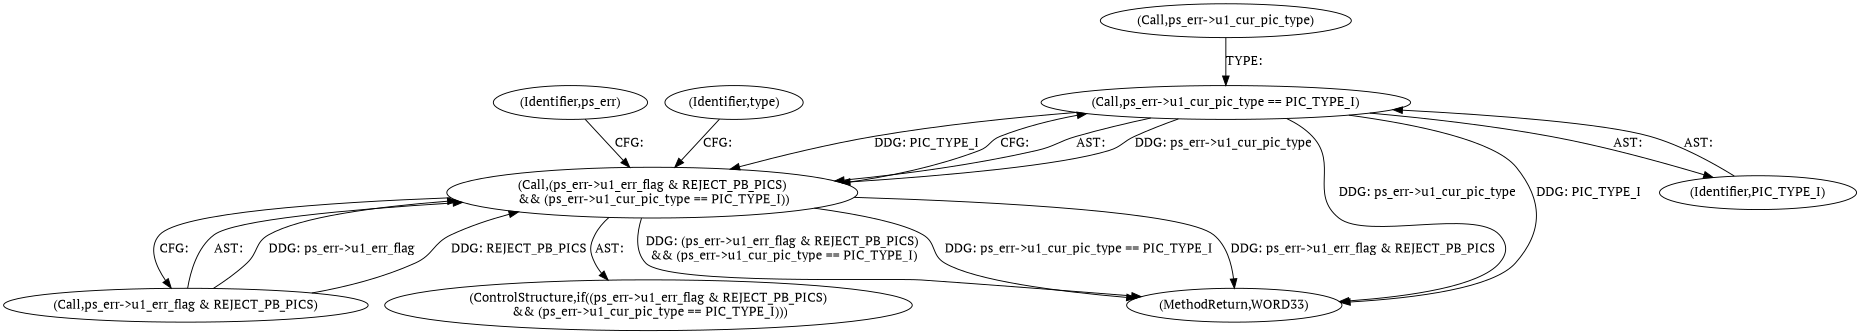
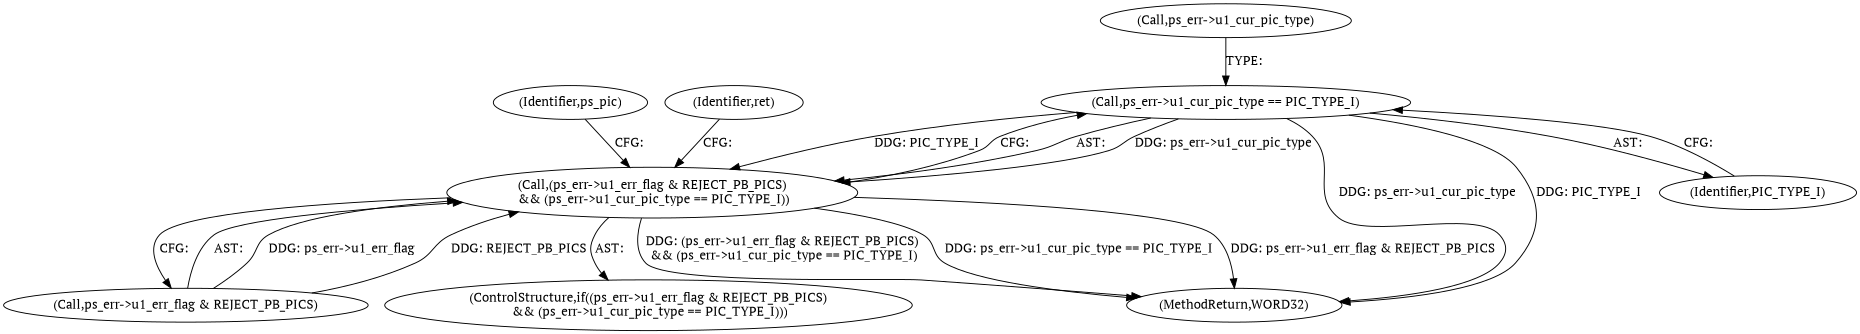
(570, 102) -> (570, 102)
(734, 102) -> (734, 102)
(1700, 143) -> (1700, 143)
(1234, 305) -> (1234, 305)
